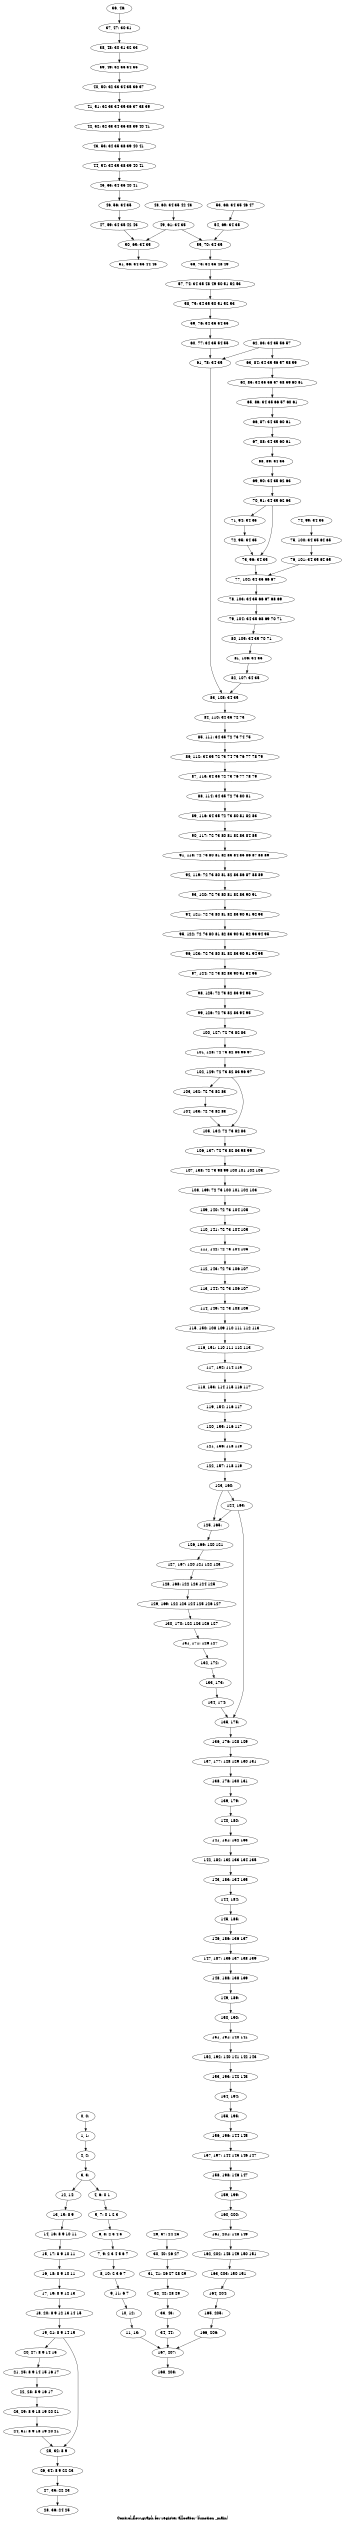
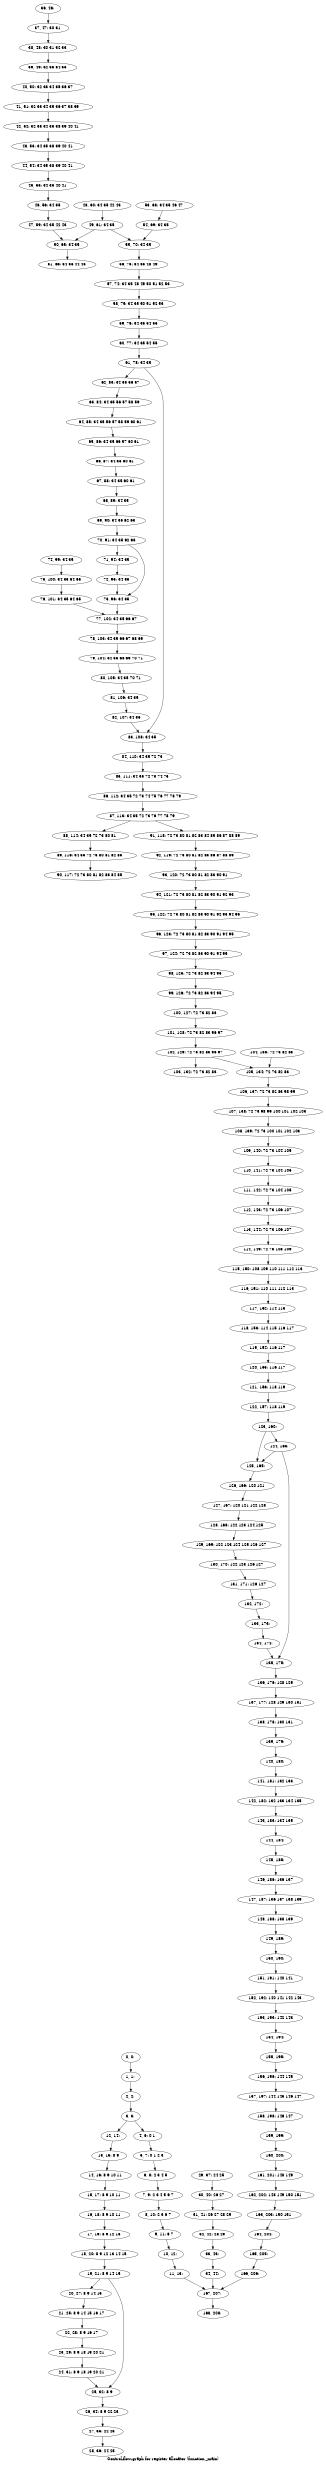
(242, 353) -> (131, 372)
(225, 844) -> (168, 826)
(205, 1100) -> none
